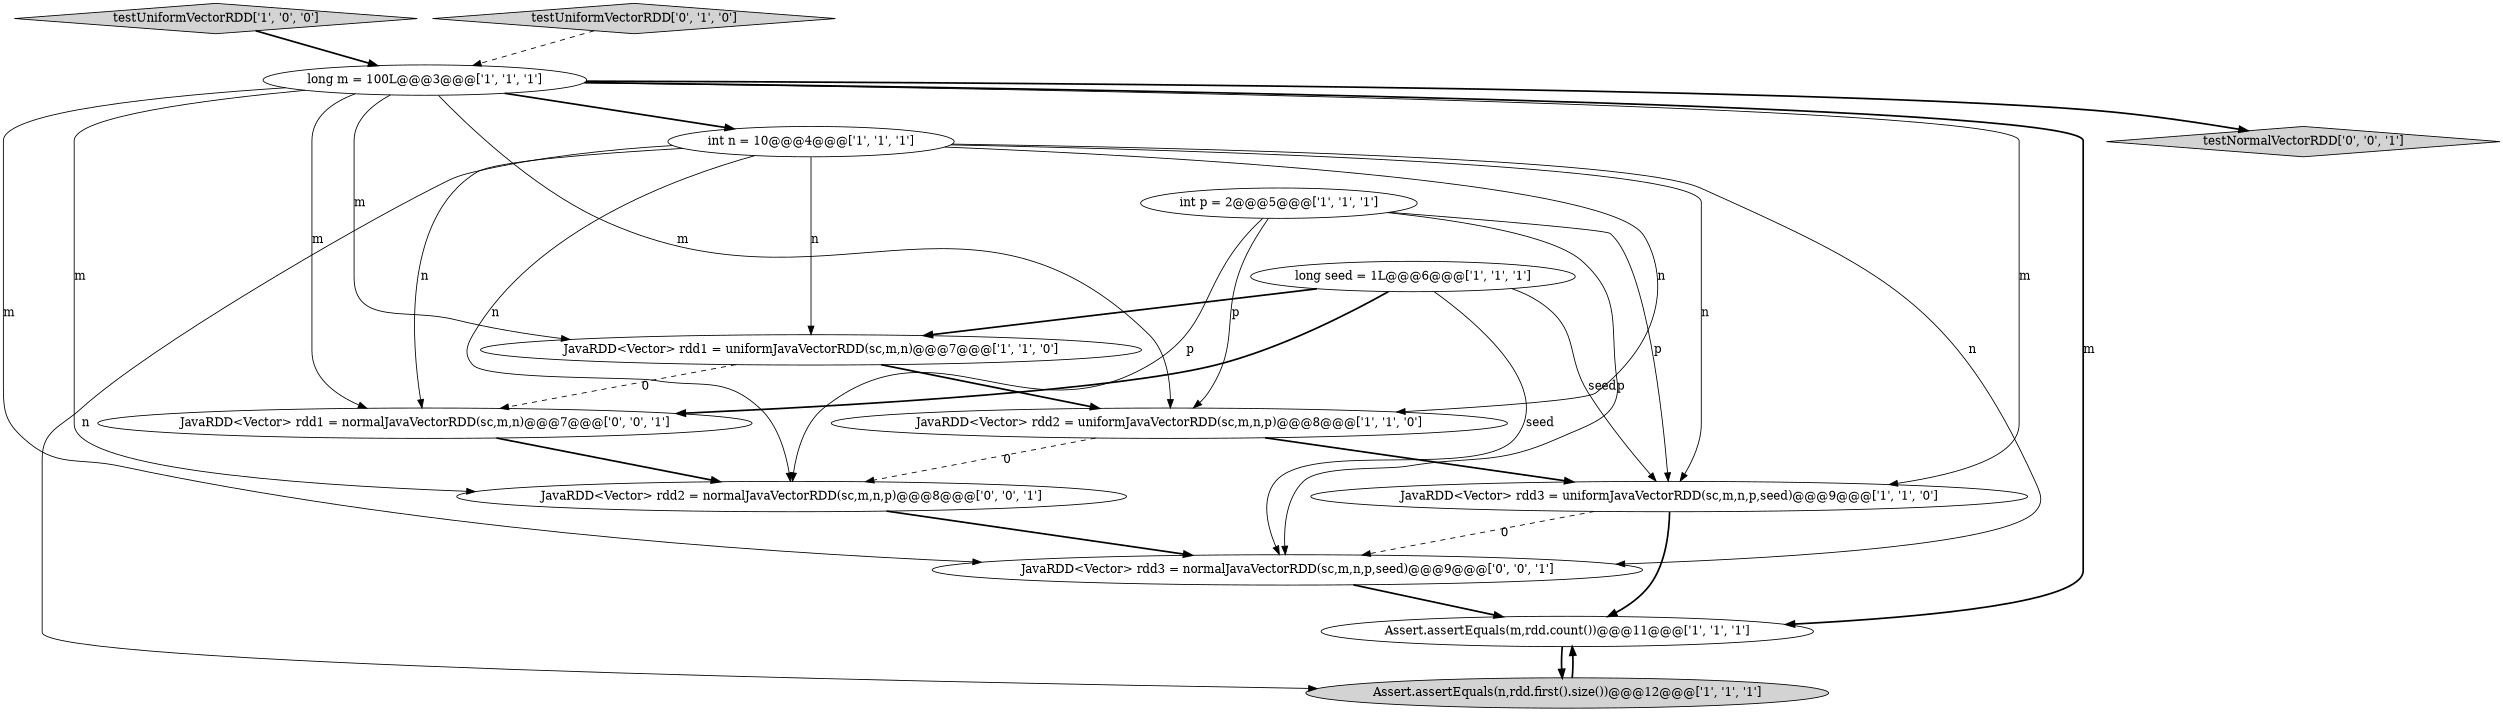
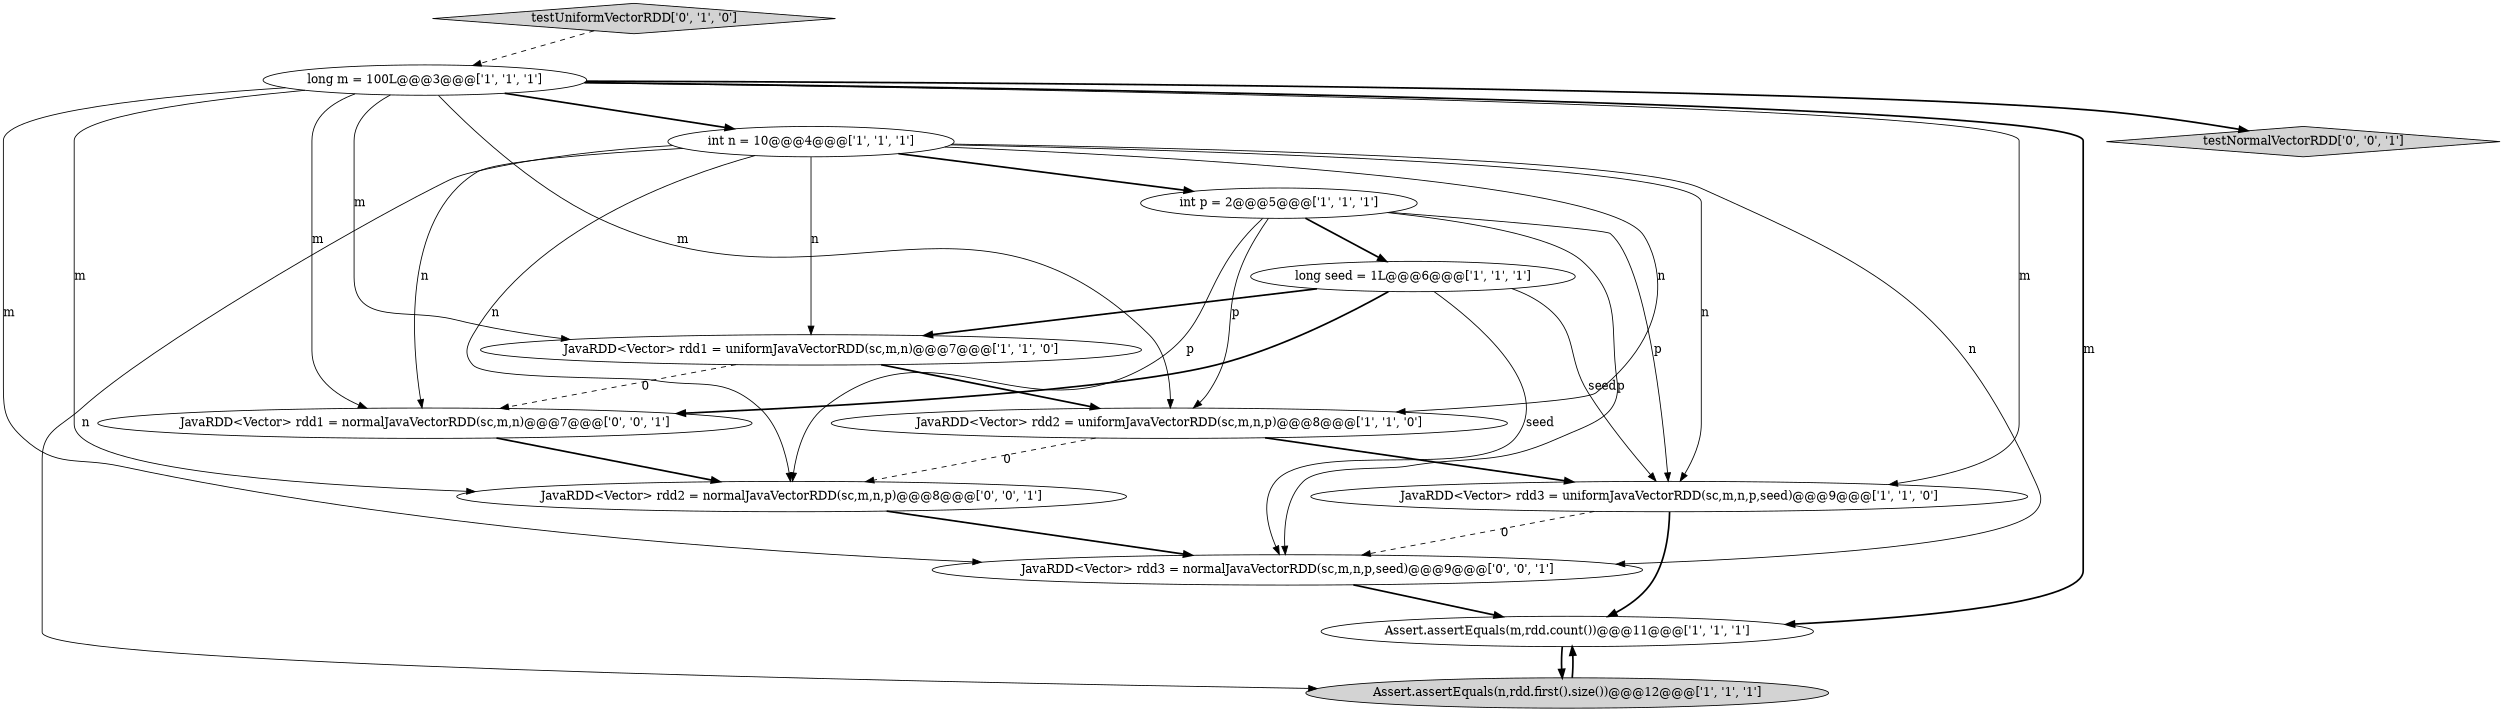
(216, 19) -> none
none -> (1041, 172)
none -> (1342, 238)
